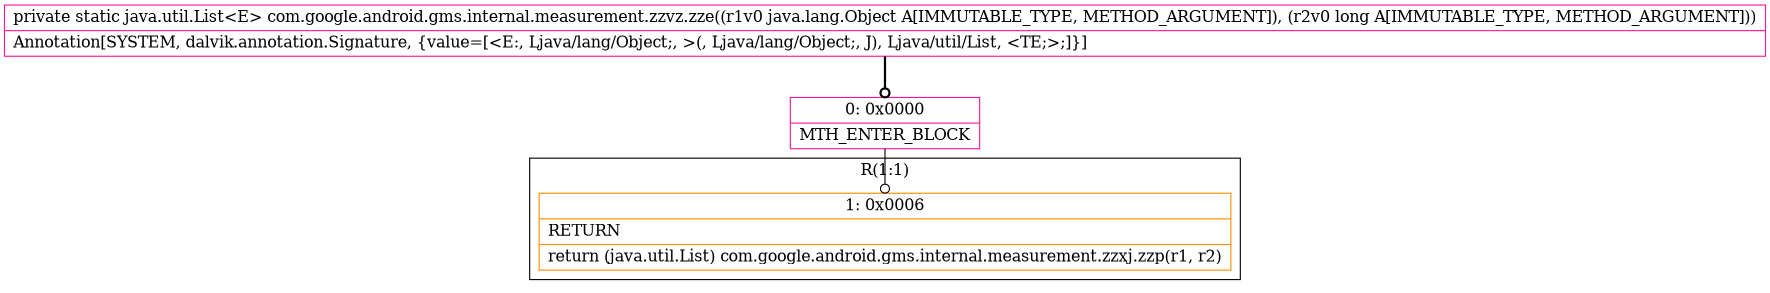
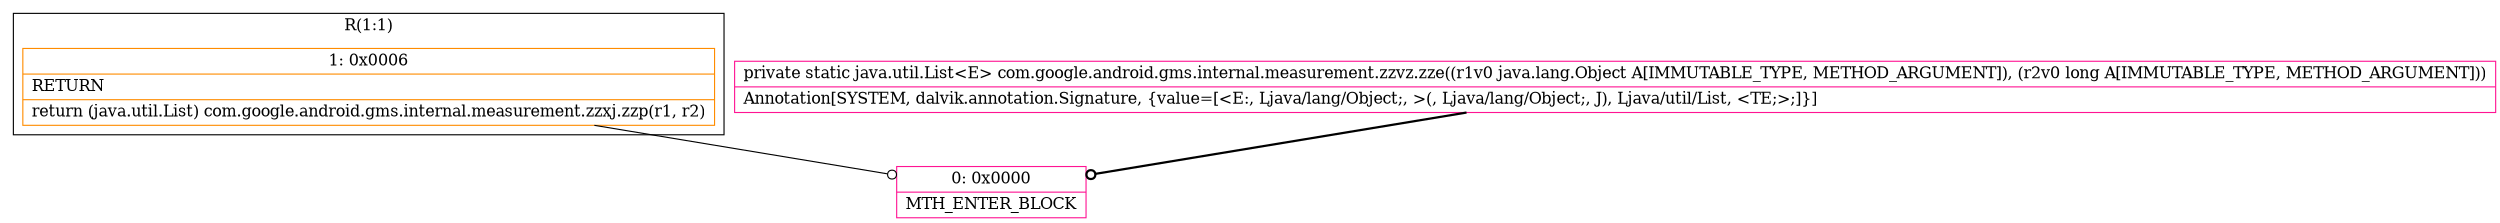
(885, 166) -> (741, 150)
